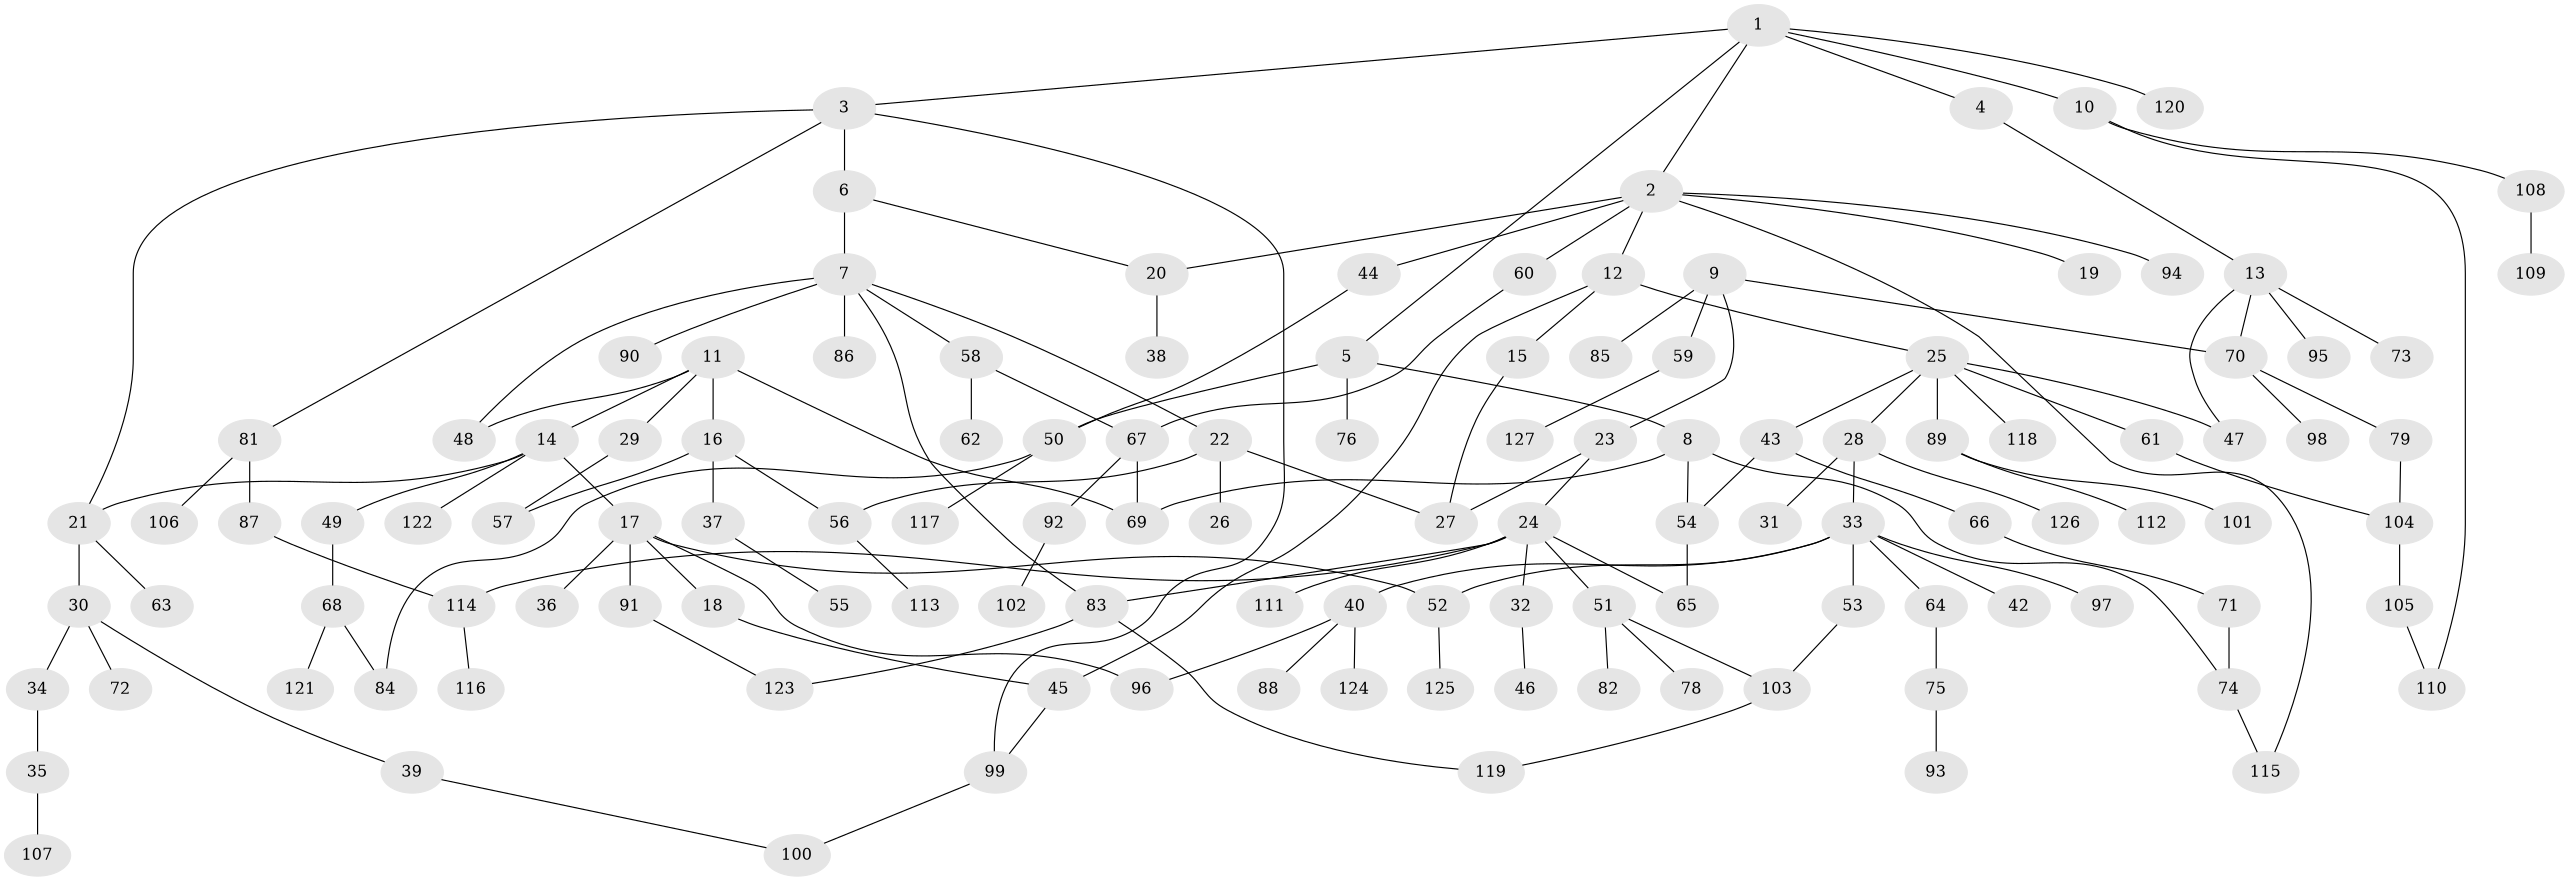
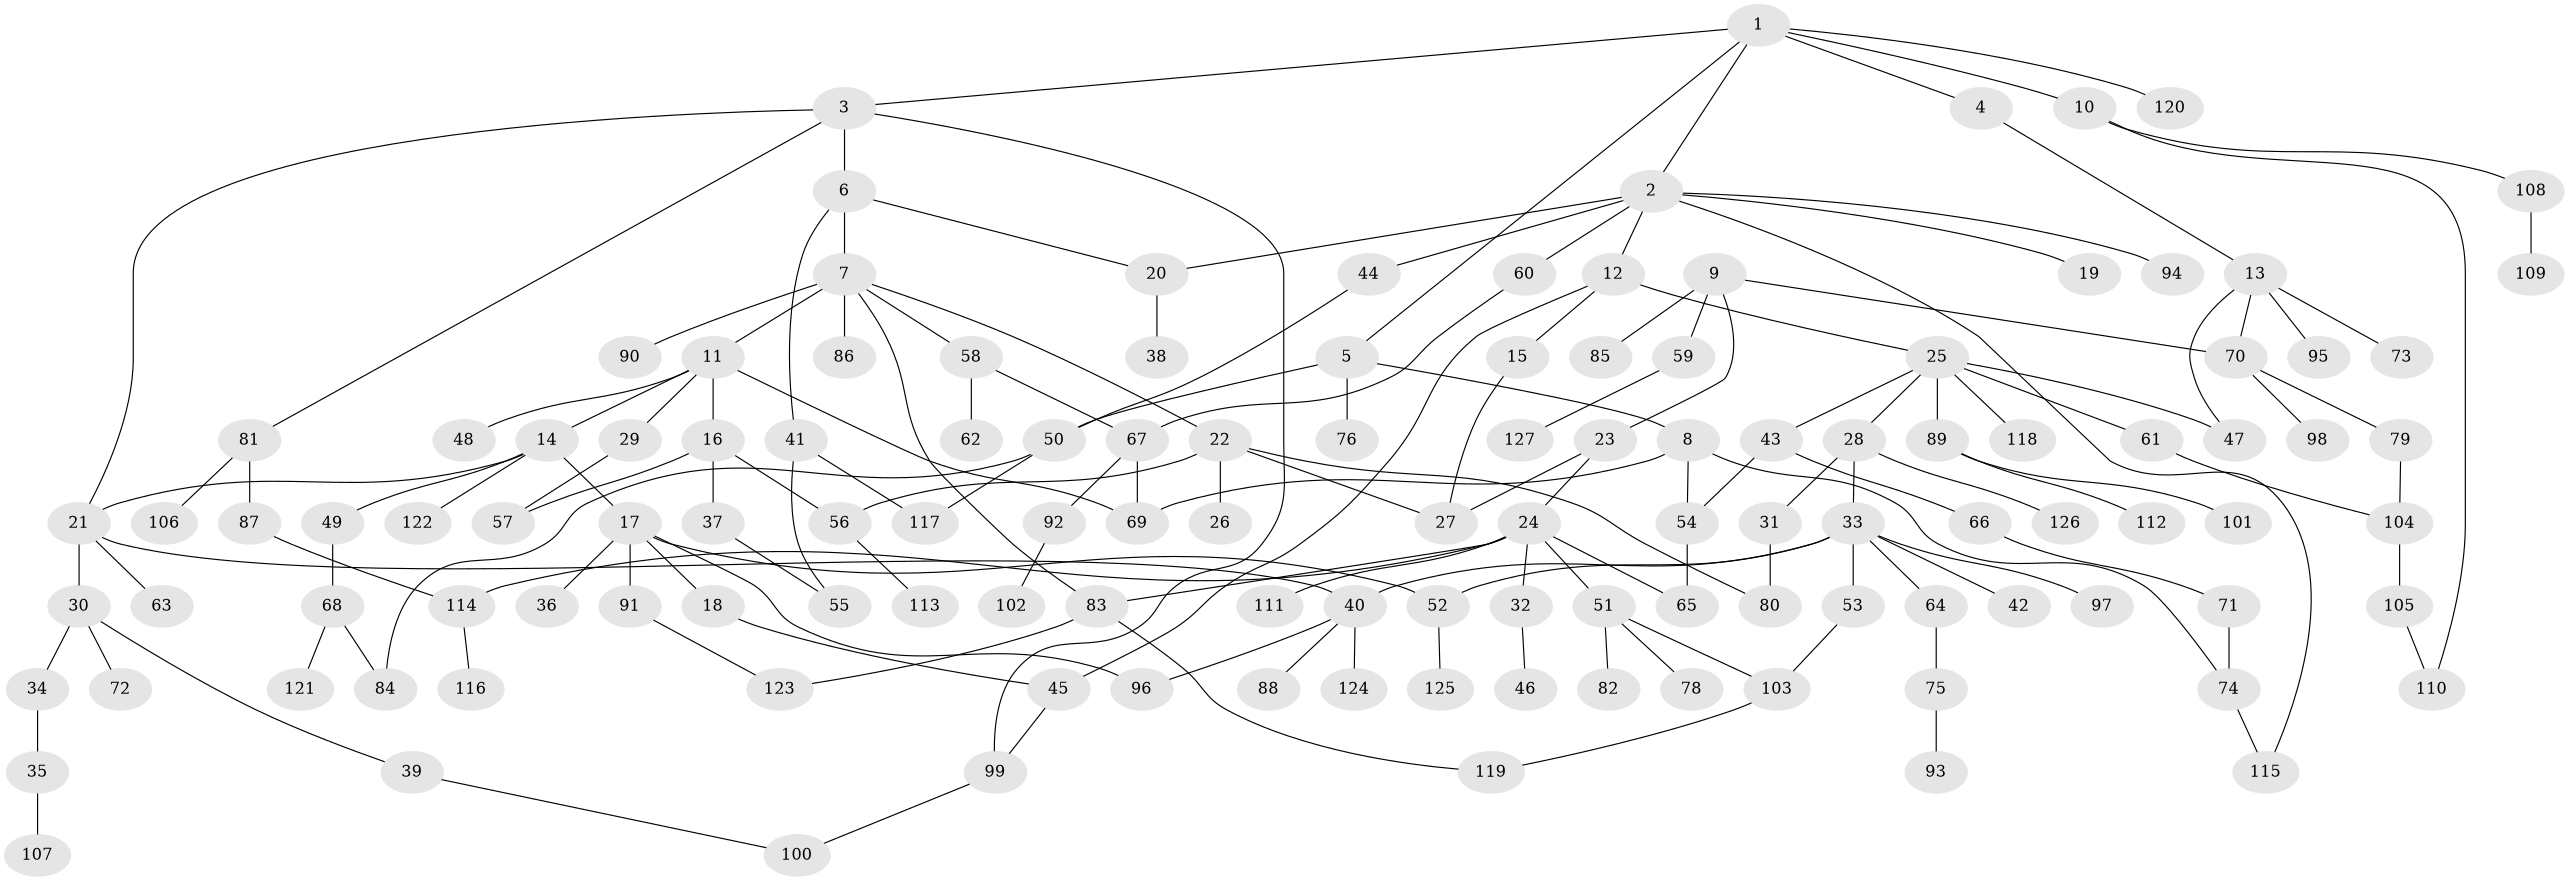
(632, 318) -> (779, 316)
none -> (796, 440)
none -> (686, 565)
none -> (1770, 606)
